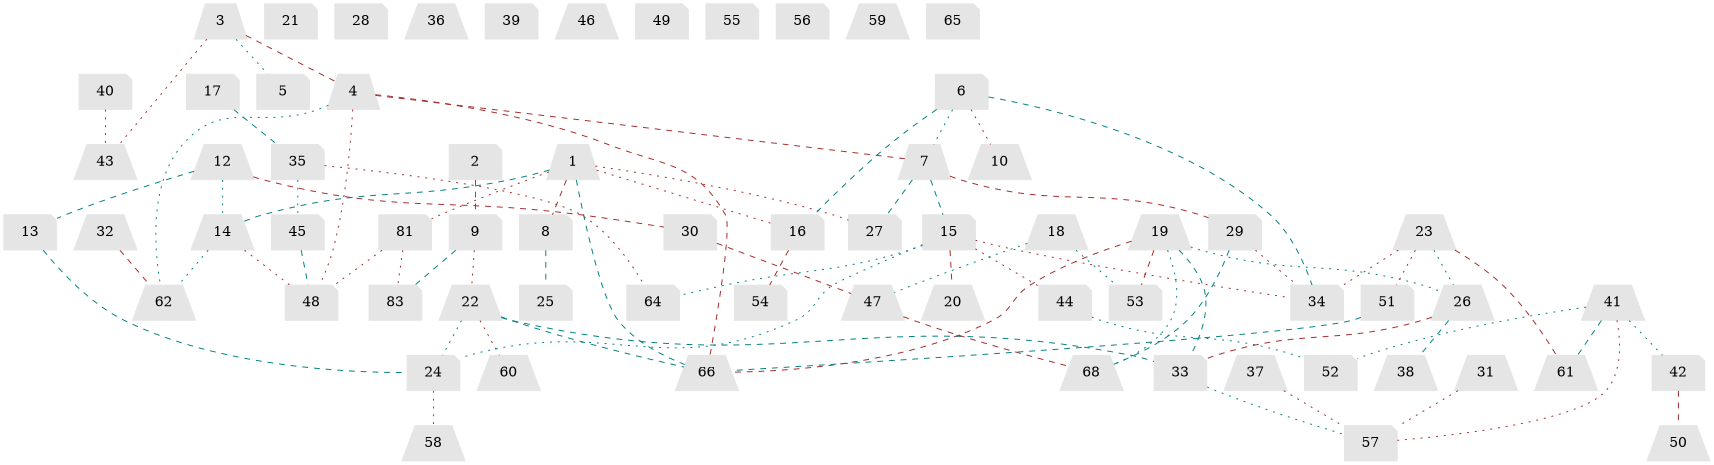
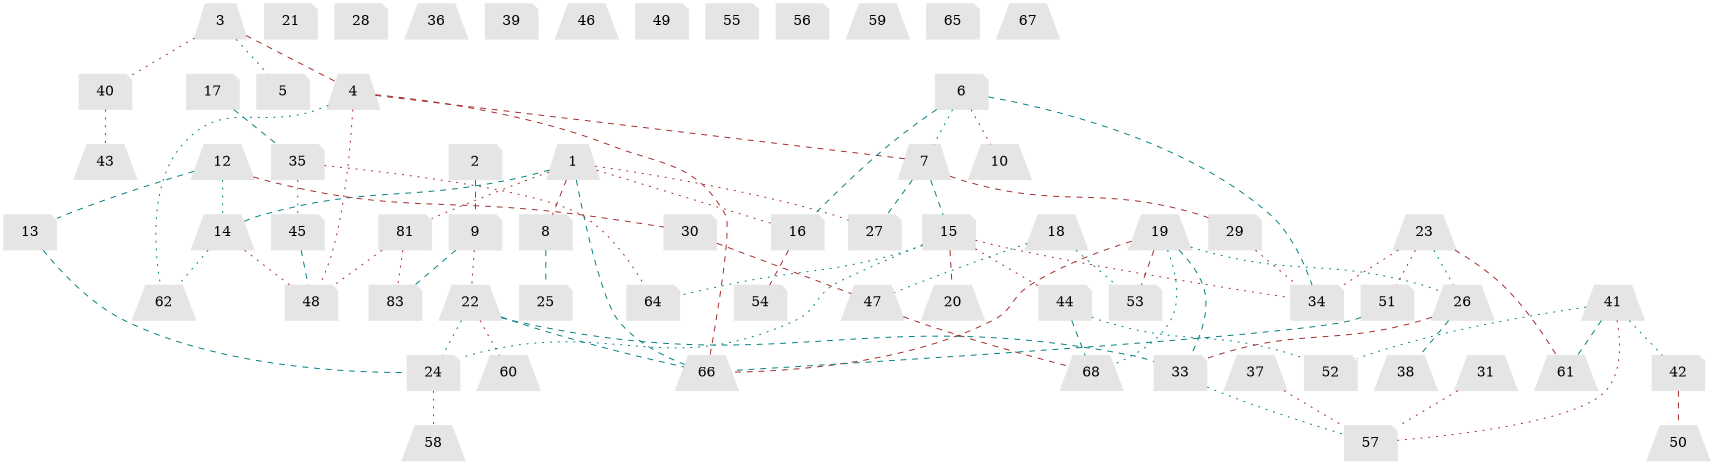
none -> (1028, 21)
(163, 92) -> (163, 57)
(105, 232) -> none
(1186, 322) -> (1078, 338)
